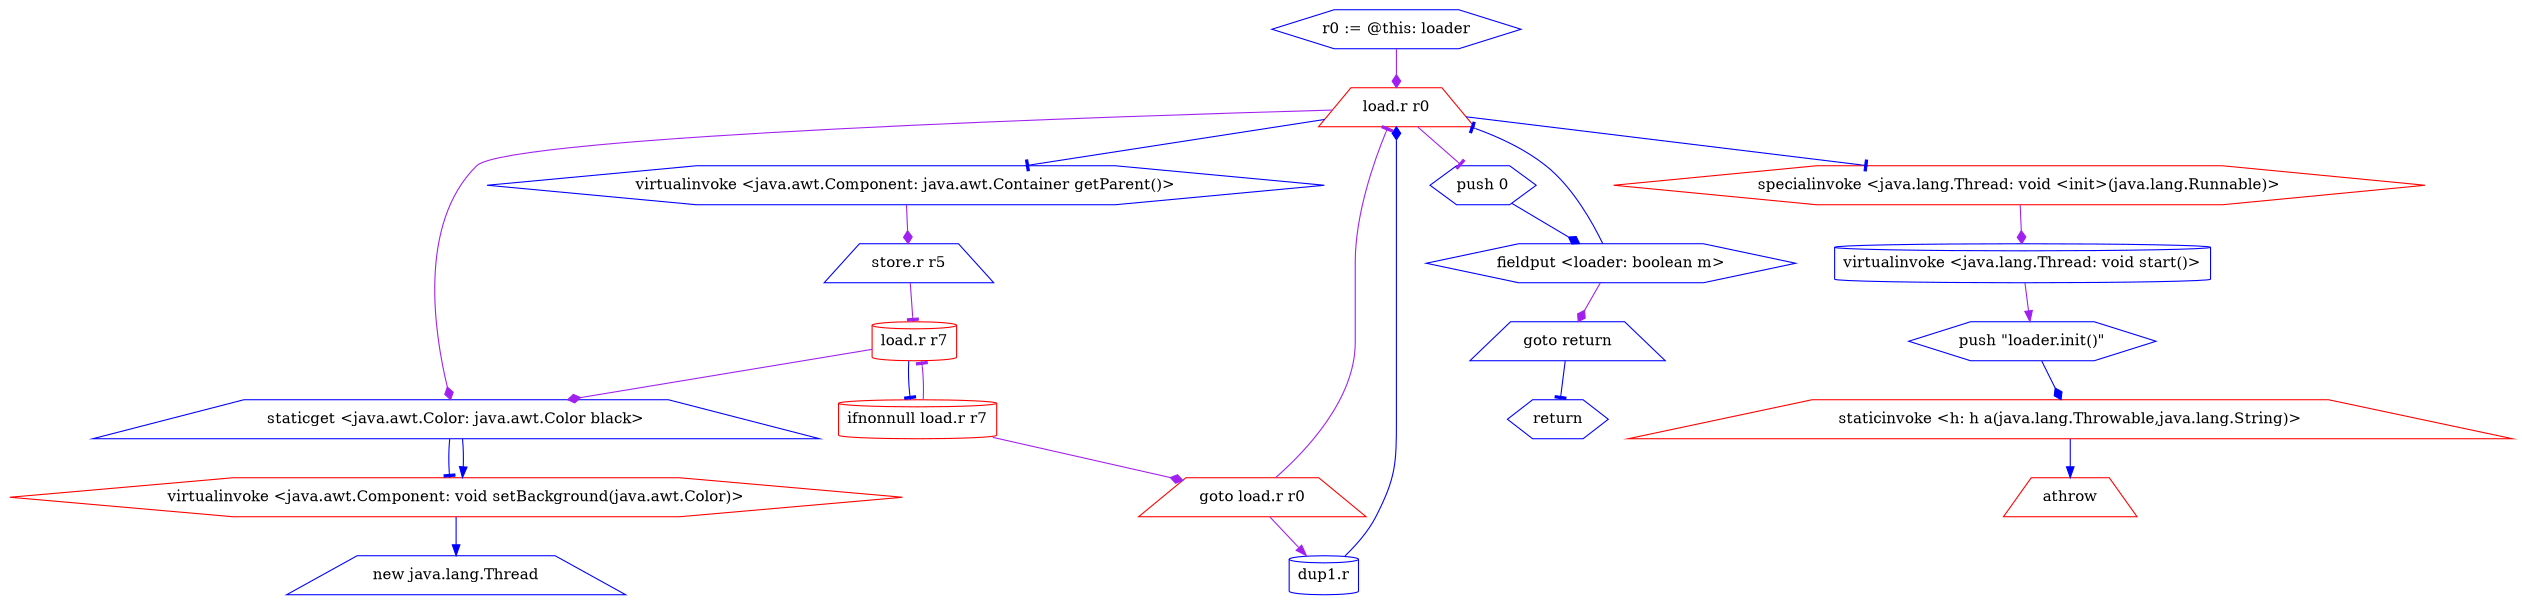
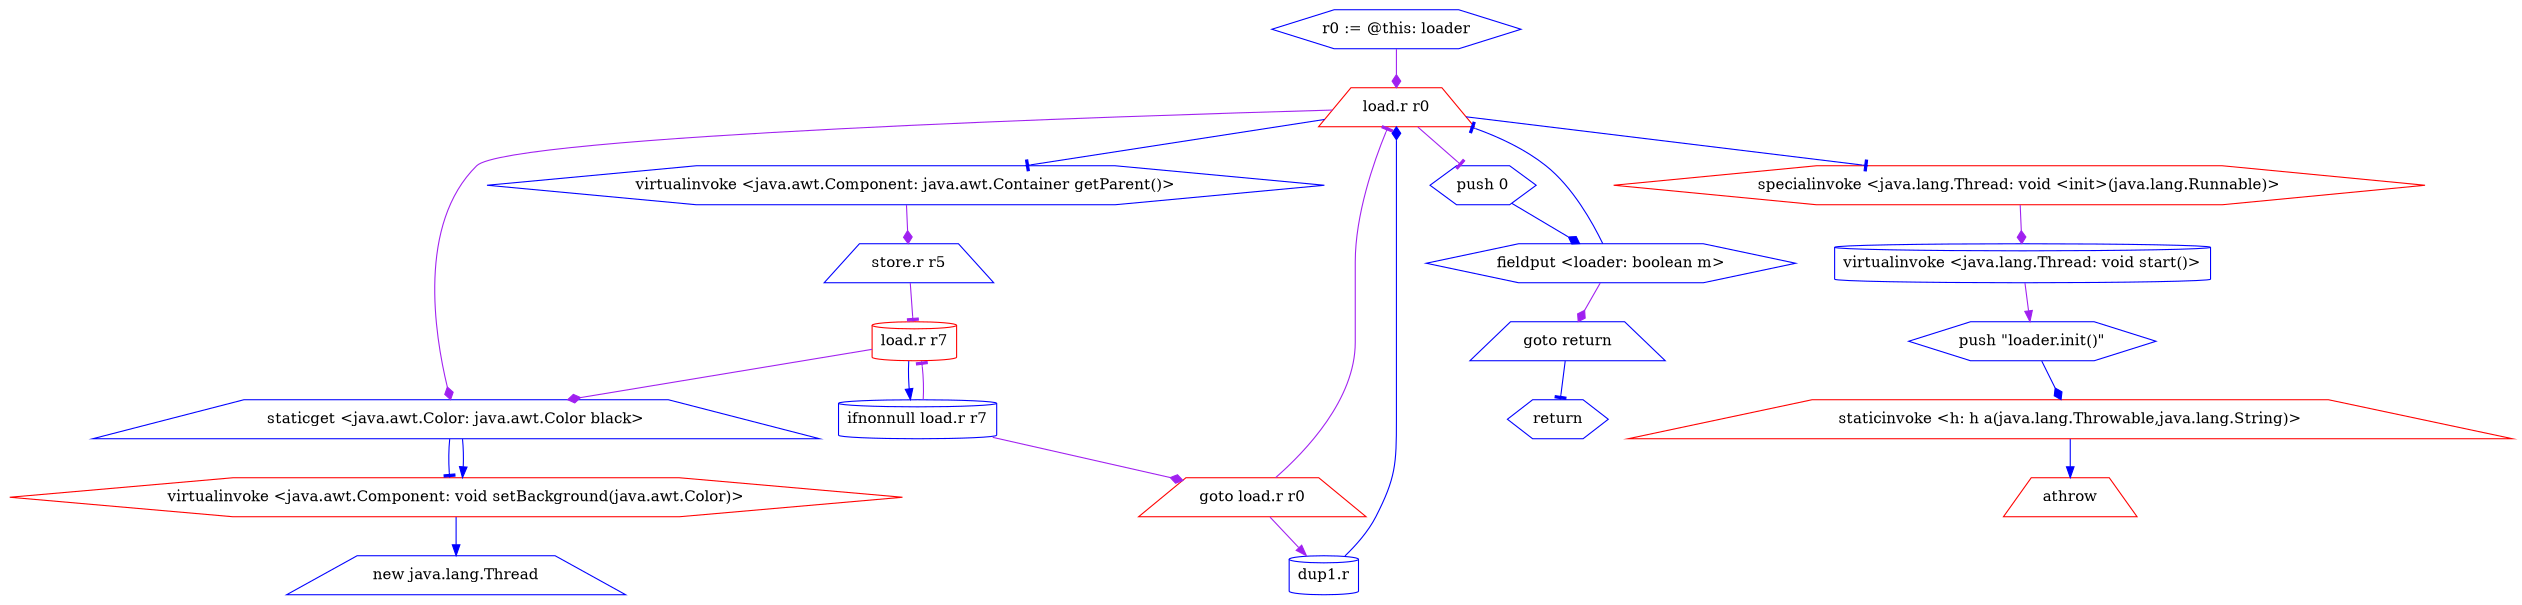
(909, 378) -> (909, 378)
(918, 419) -> (918, 419)
